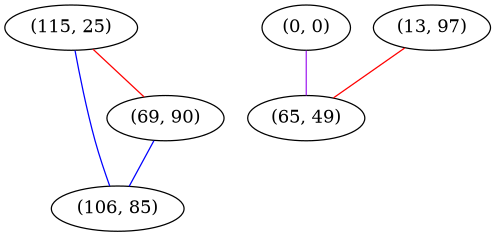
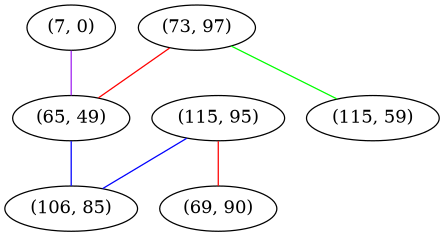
(71, 28) -> (218, 118)
(306, 28) -> (71, 28)
(432, 28) -> (197, 28)
none -> (373, 118)
(142, 164) -> (71, 164)
